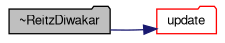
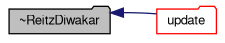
(127, 30) -> (140, 13)
